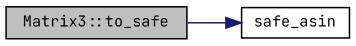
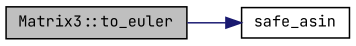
(96, 23) -> (96, 23)
